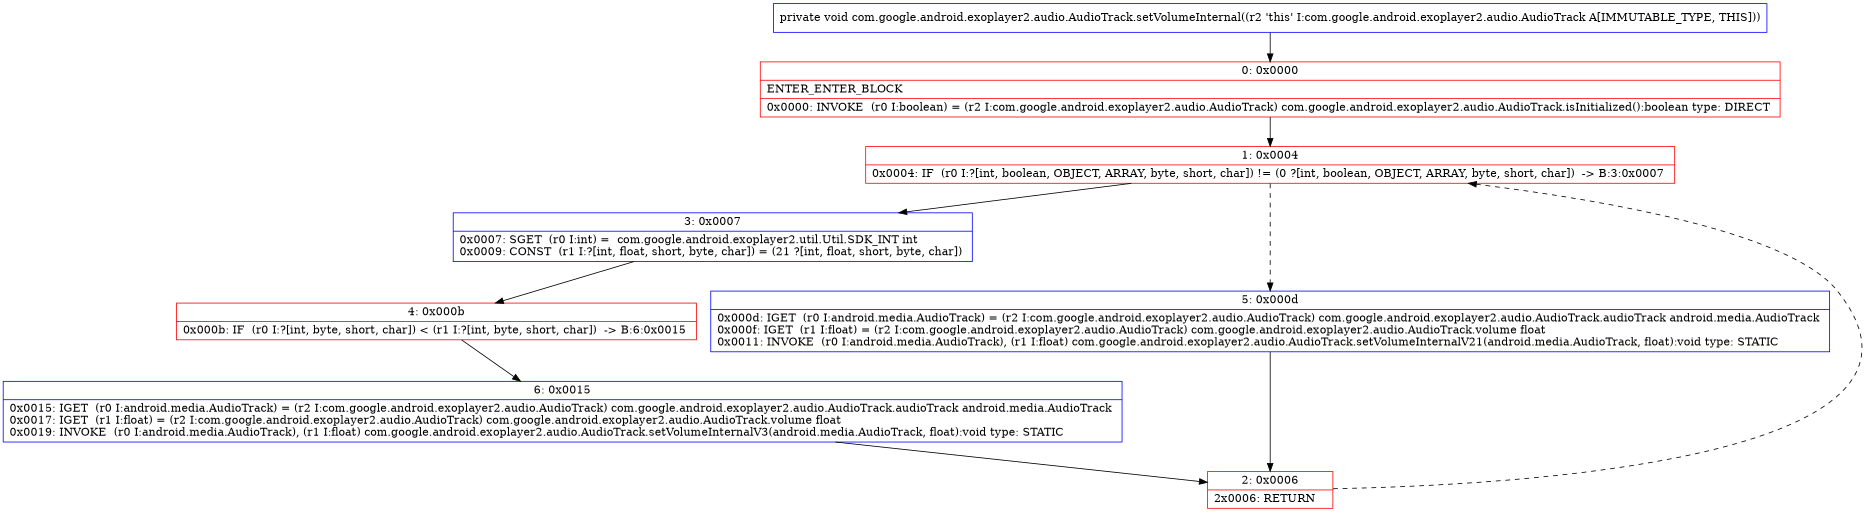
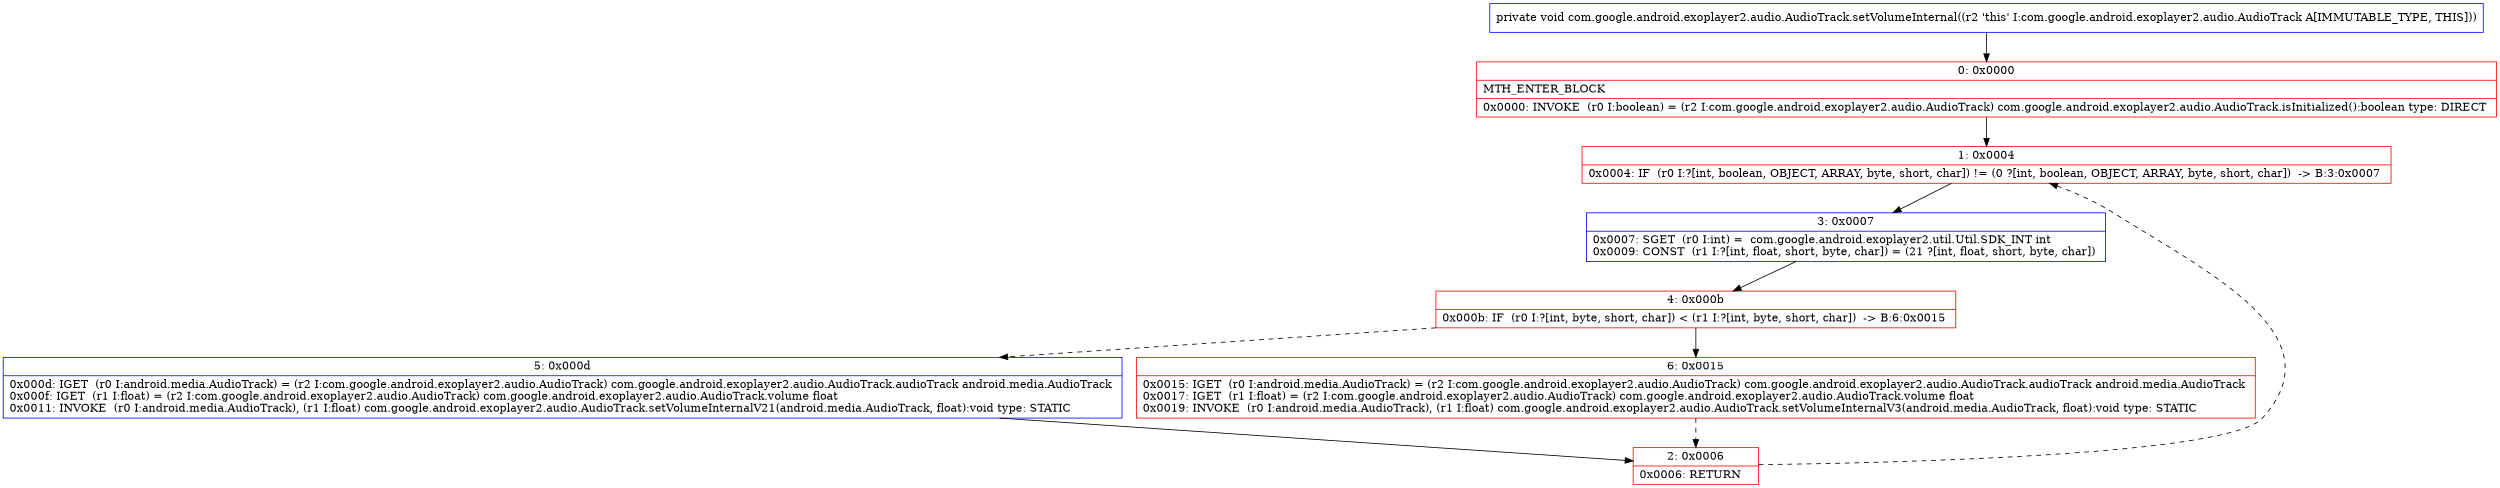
(835, 89) -> (1545, 89)
(1270, 233) -> (1222, 342)
(563, 412) -> (1696, 388)
(1017, 462) -> (1696, 429)
(1270, 499) -> (1696, 475)
